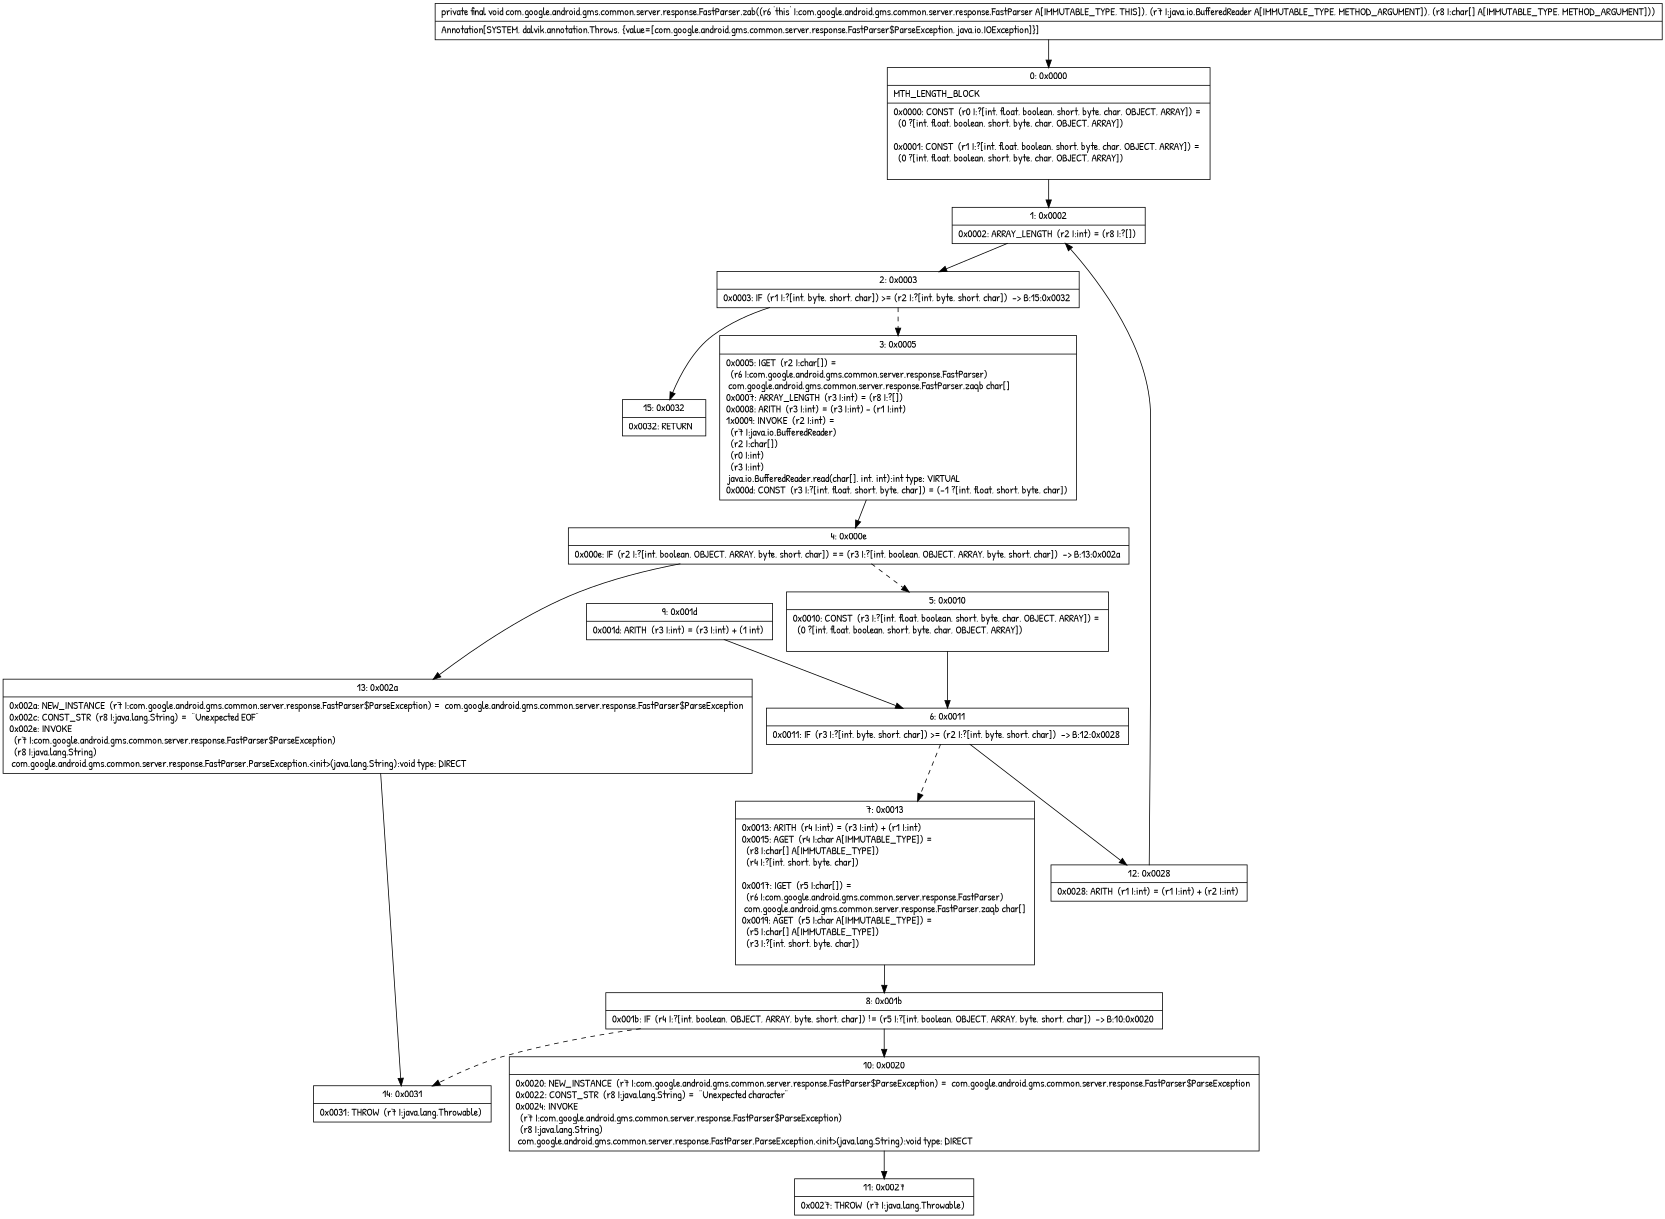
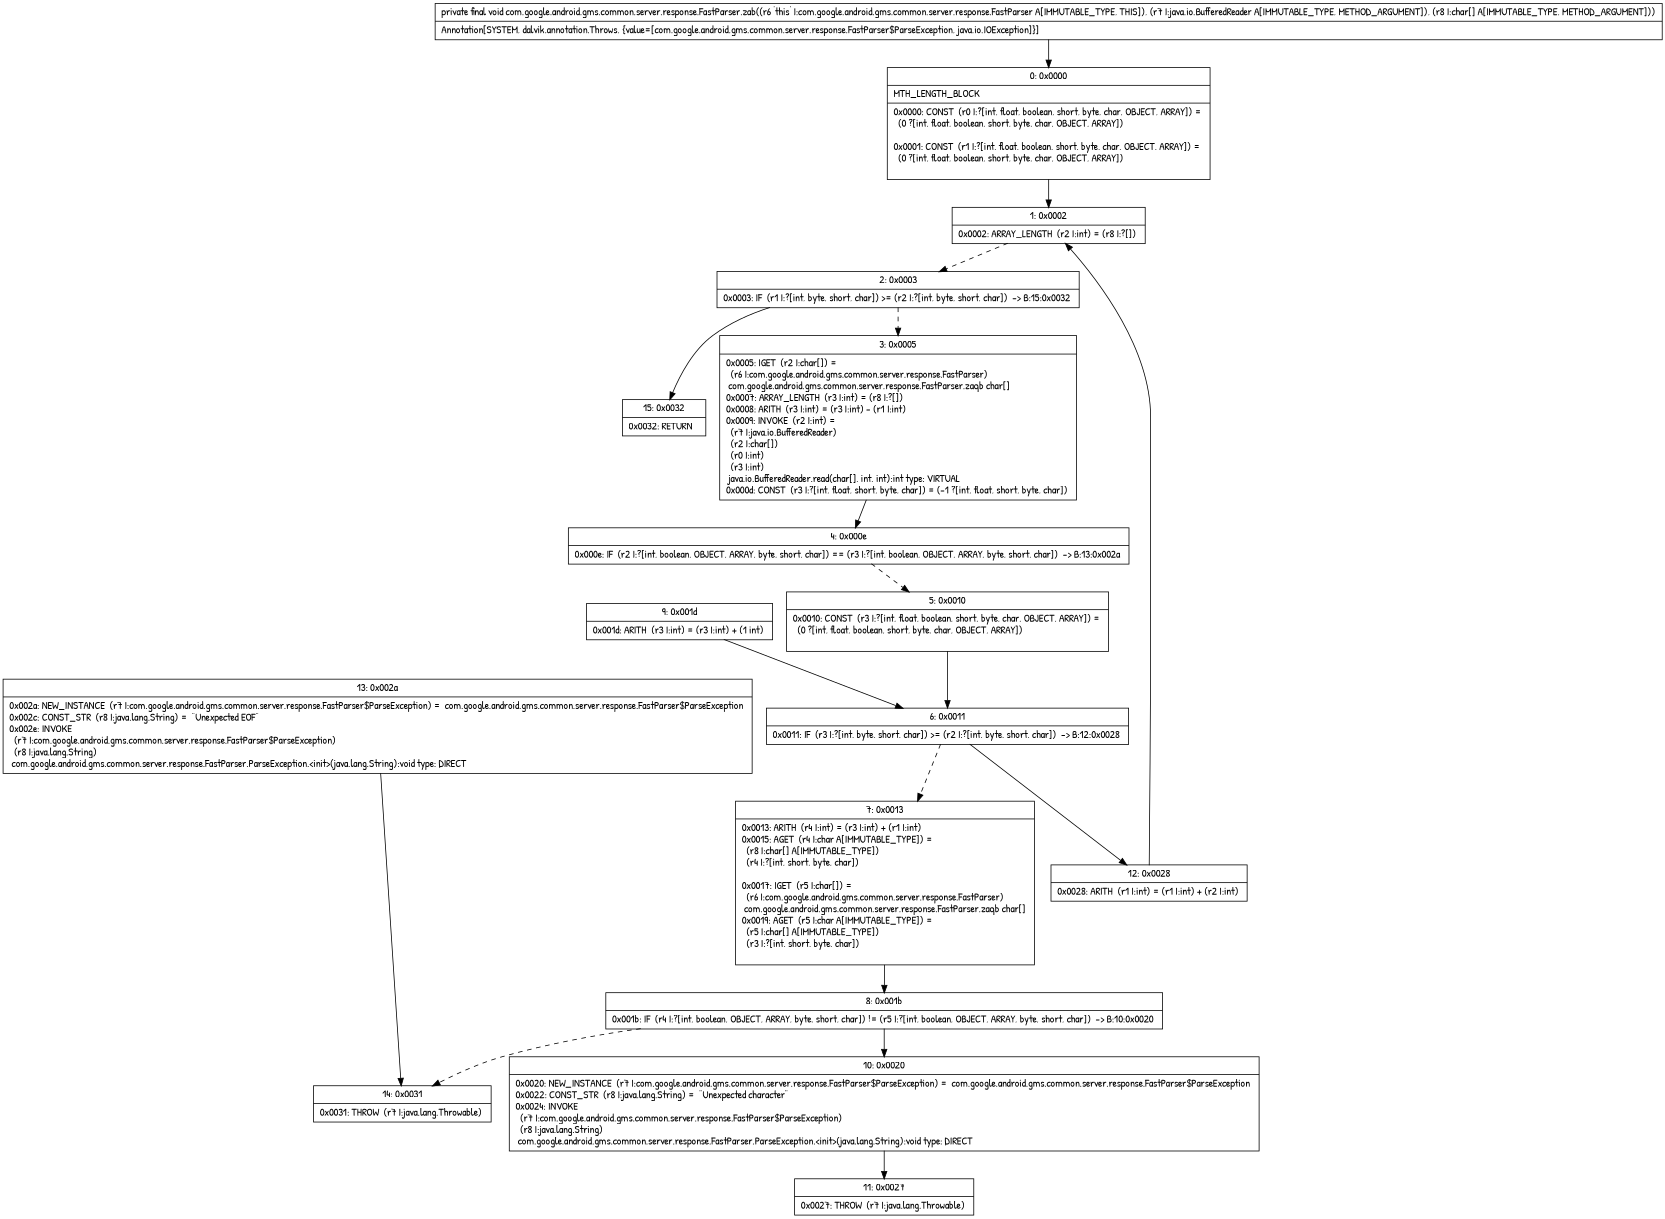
(977, 256) -> (977, 256)
(782, 421) -> (782, 421)
(553, 604) -> none
